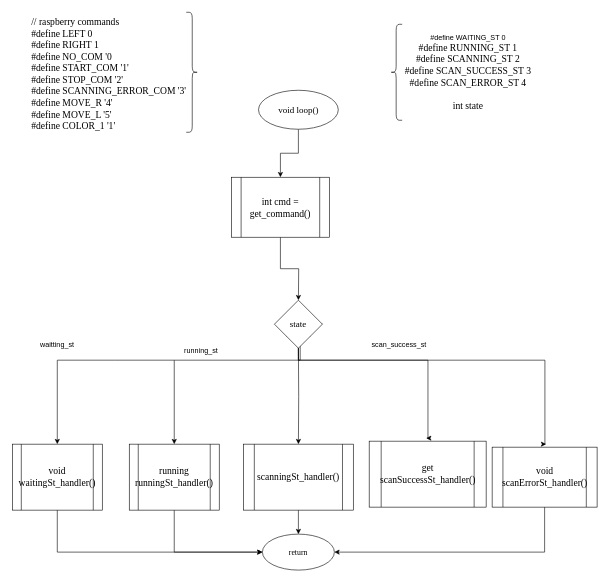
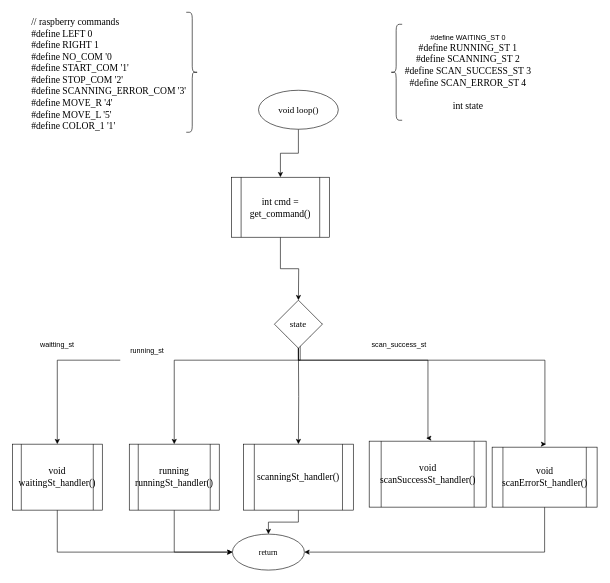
(201, 351) -> (147, 351)
(428, 474) -> (428, 474)
(299, 552) -> (269, 552)
